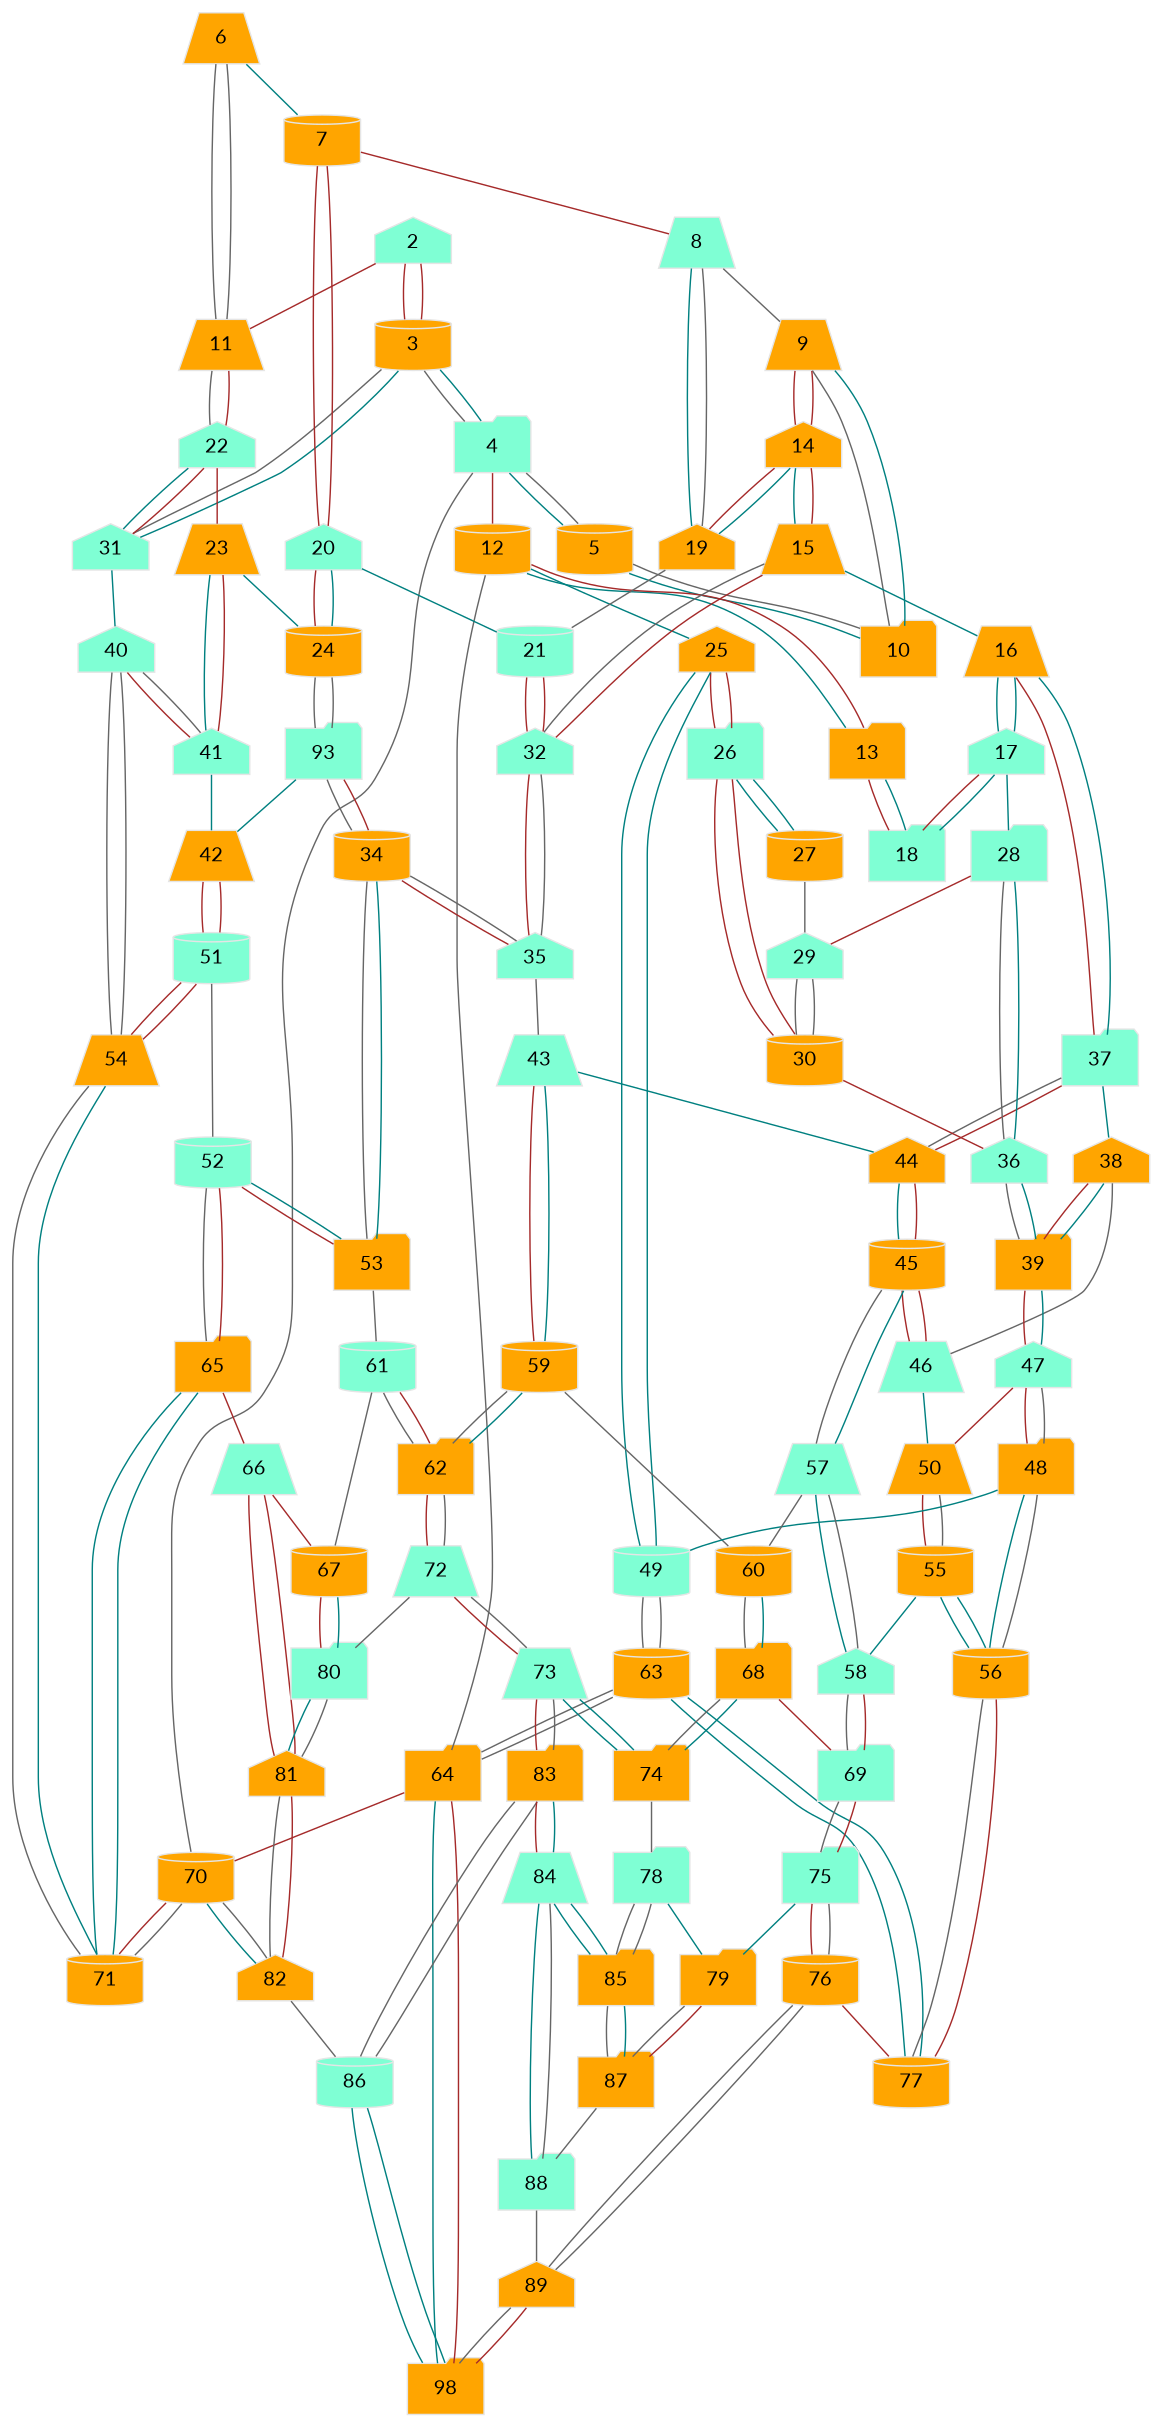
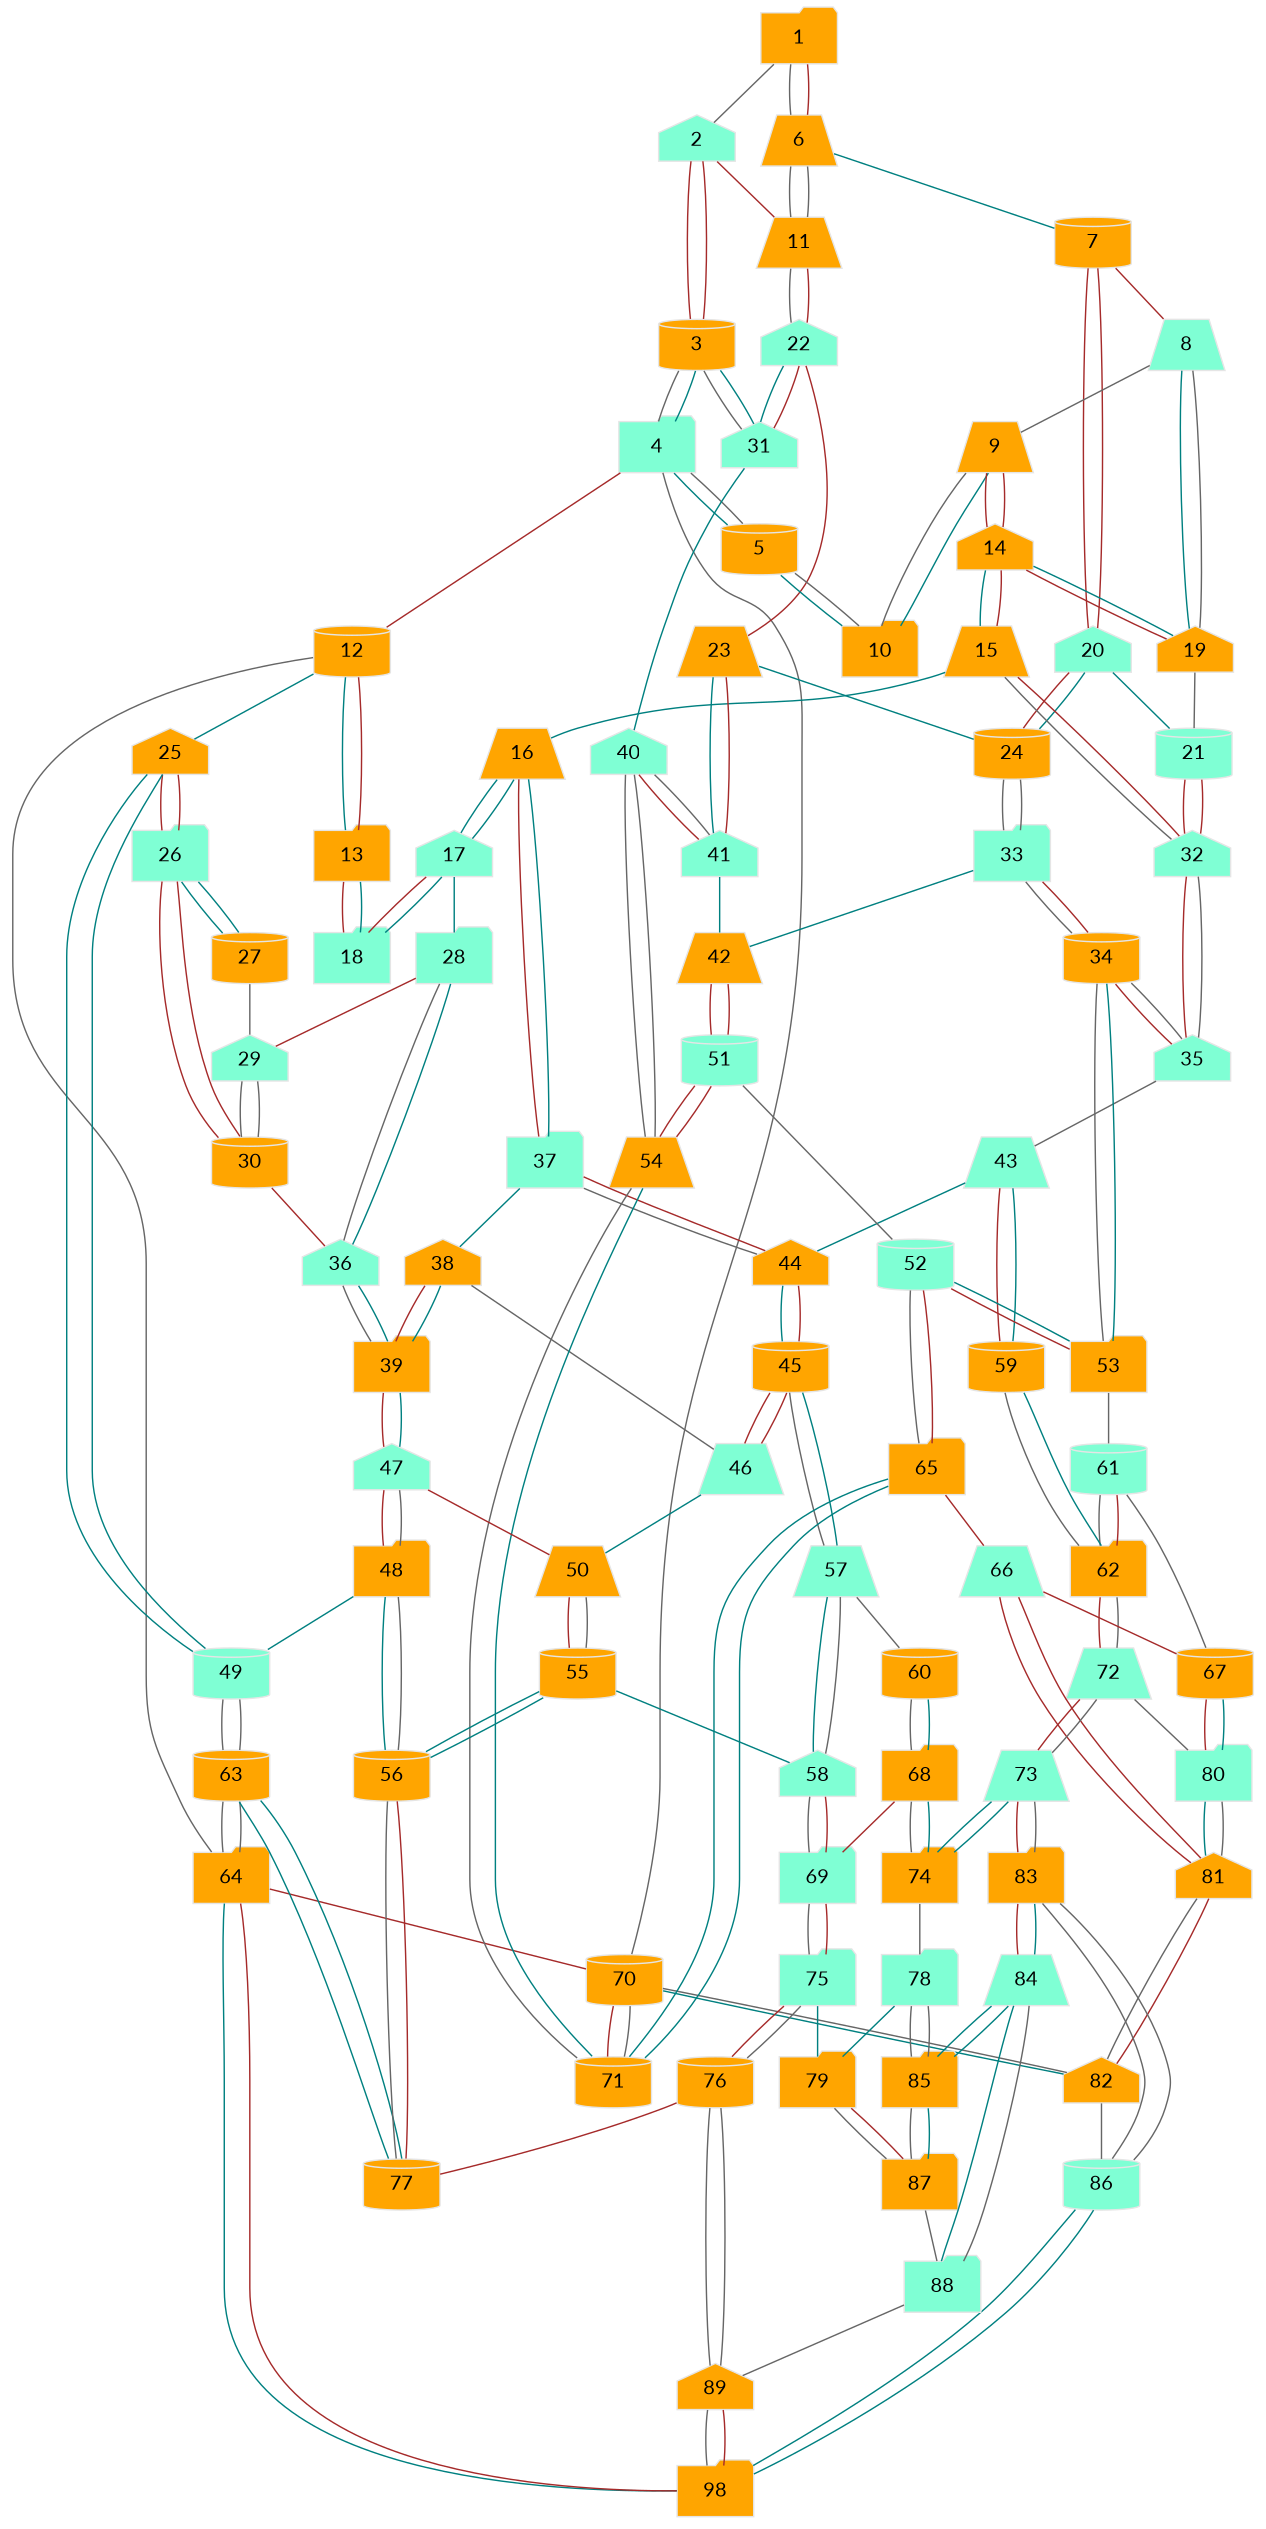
none -> (799, 38)
(324, 754) -> (1012, 856)
(642, 1465) -> none
